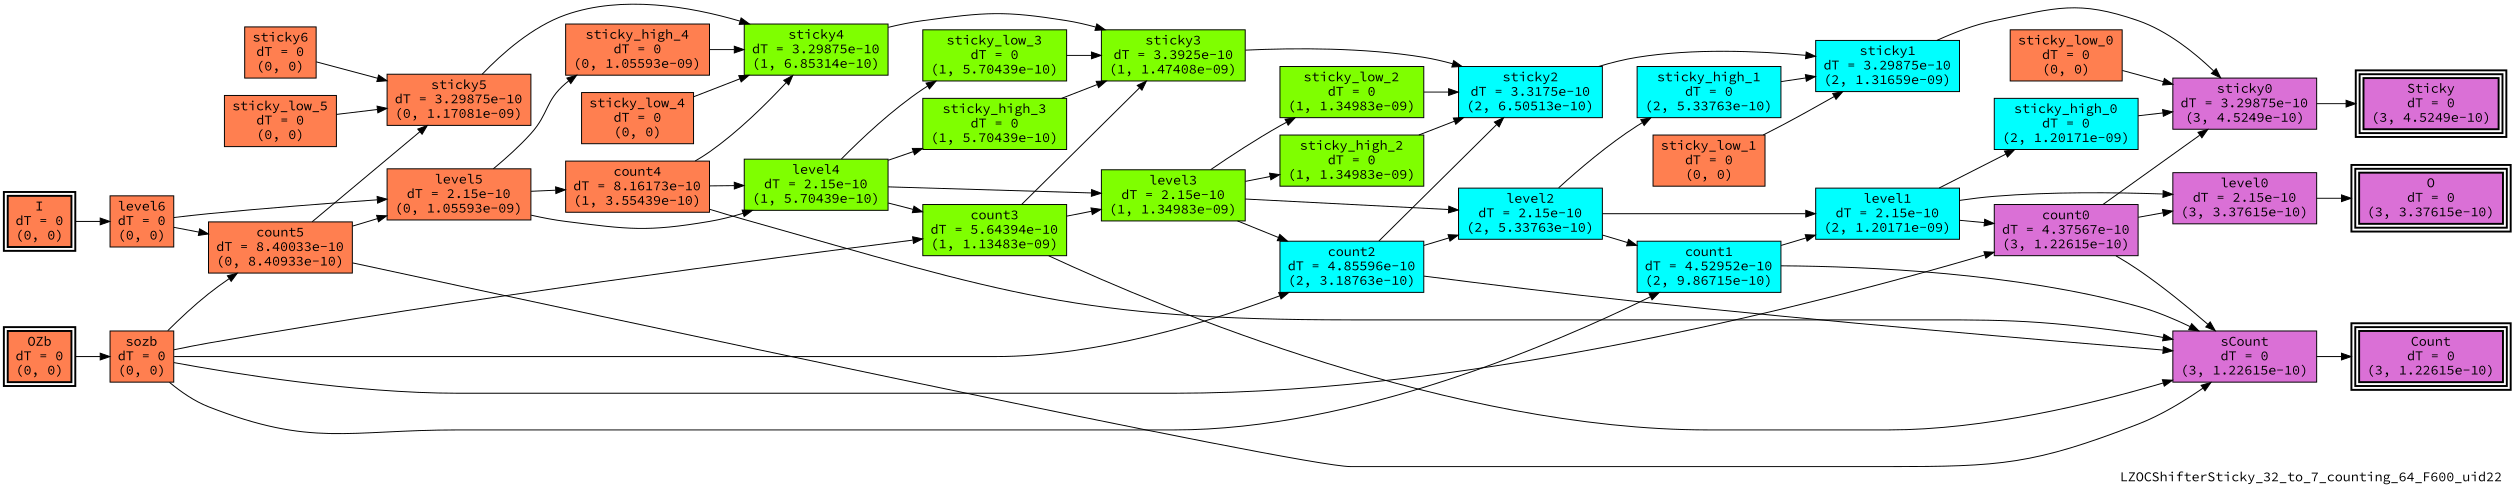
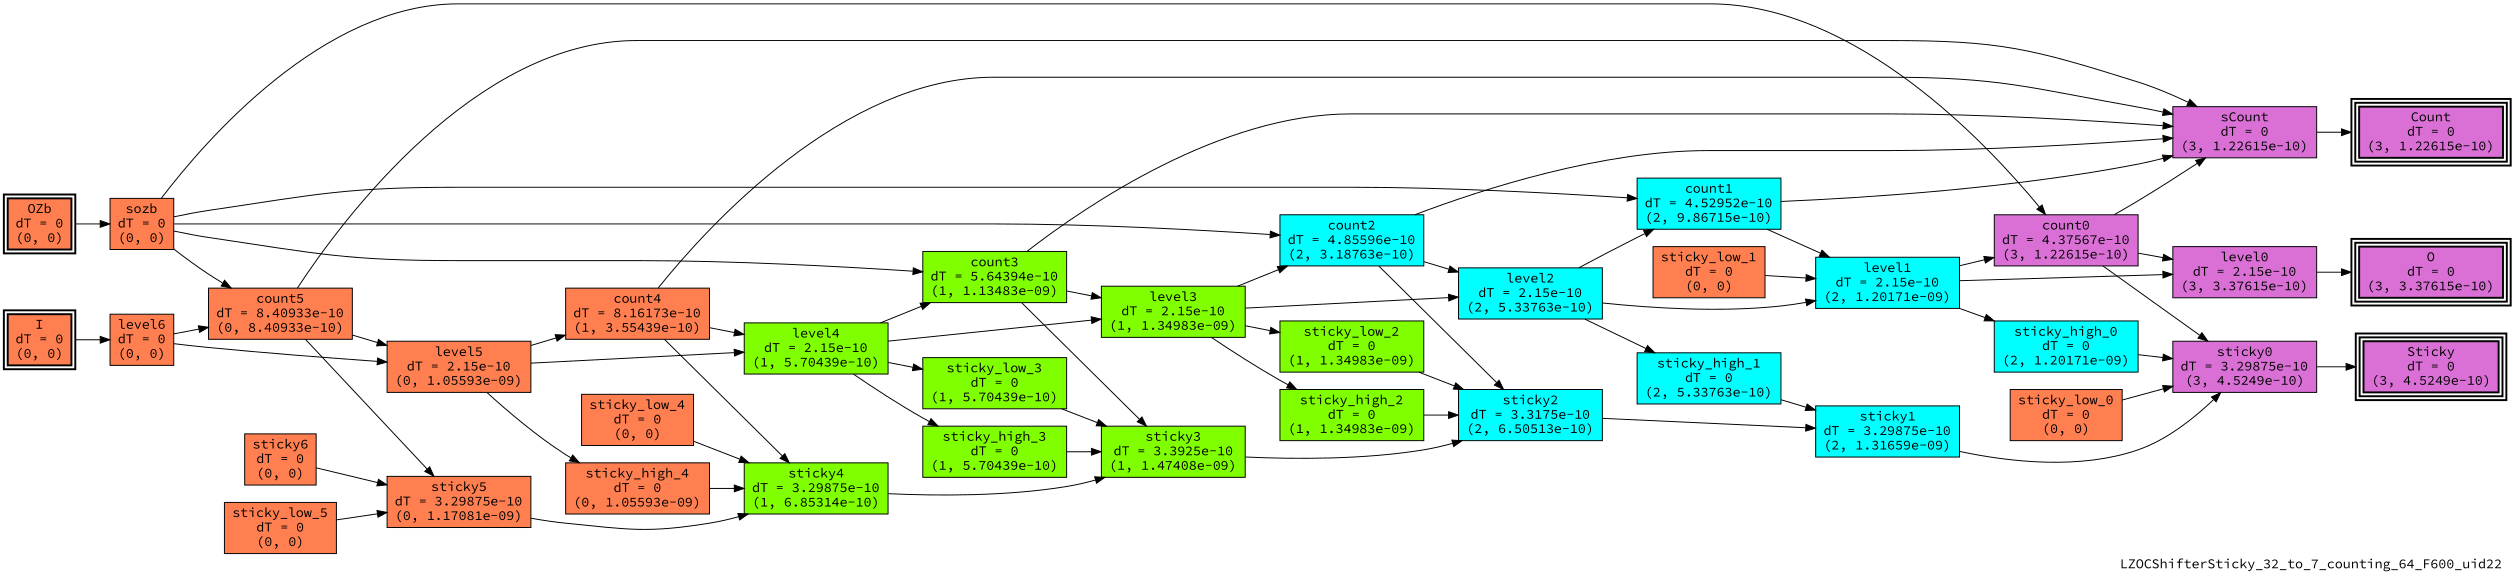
(1799, 116) -> (1785, 277)
(280, 247) -> (280, 314)
